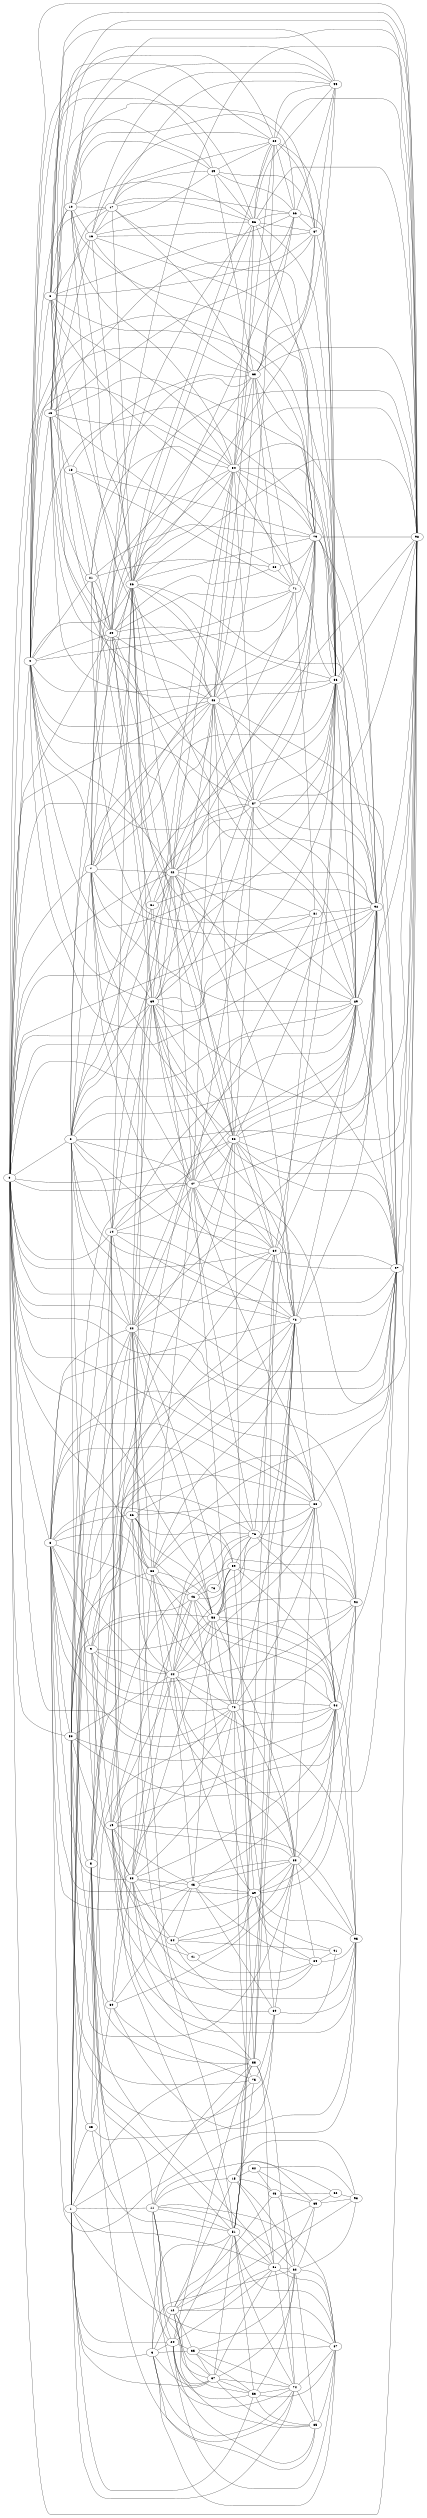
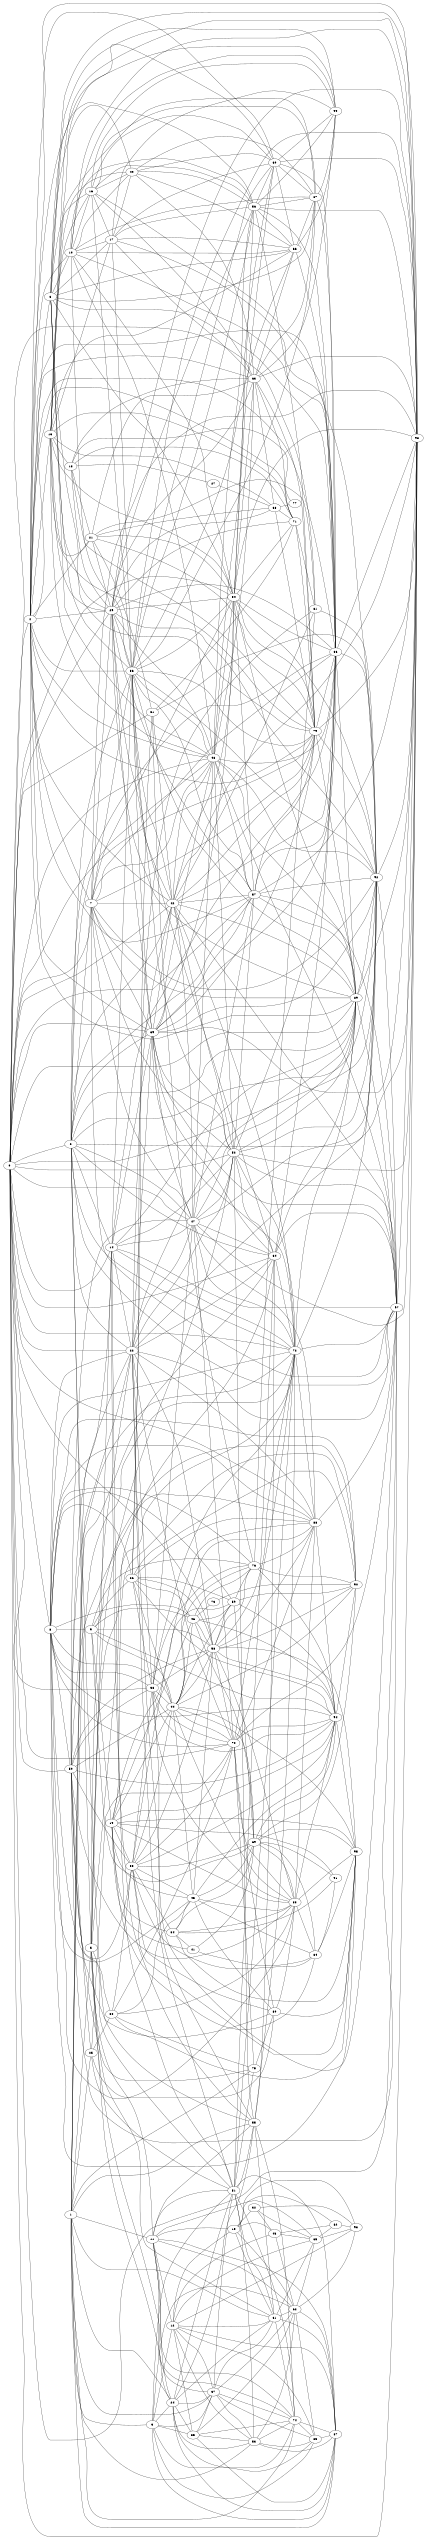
none -> (213, 484)
none -> (295, 503)
(302, 642) -> none
(155, 710) -> (168, 777)
